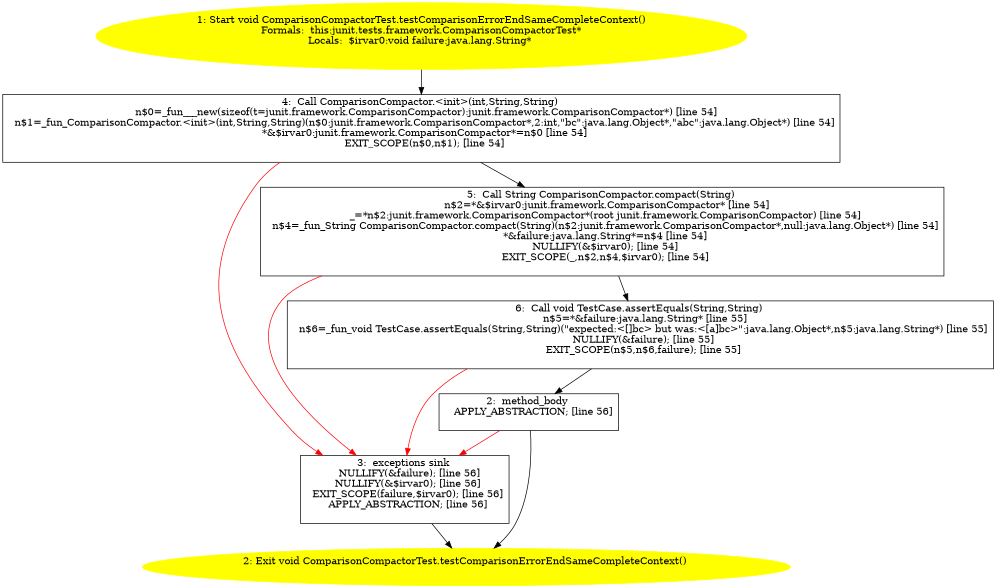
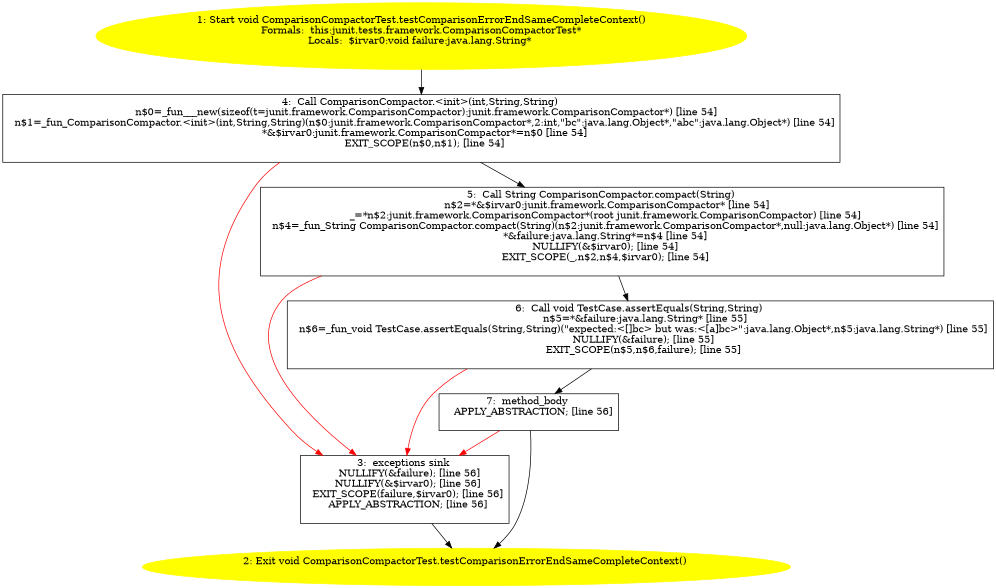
(529, 412) -> (529, 412)
